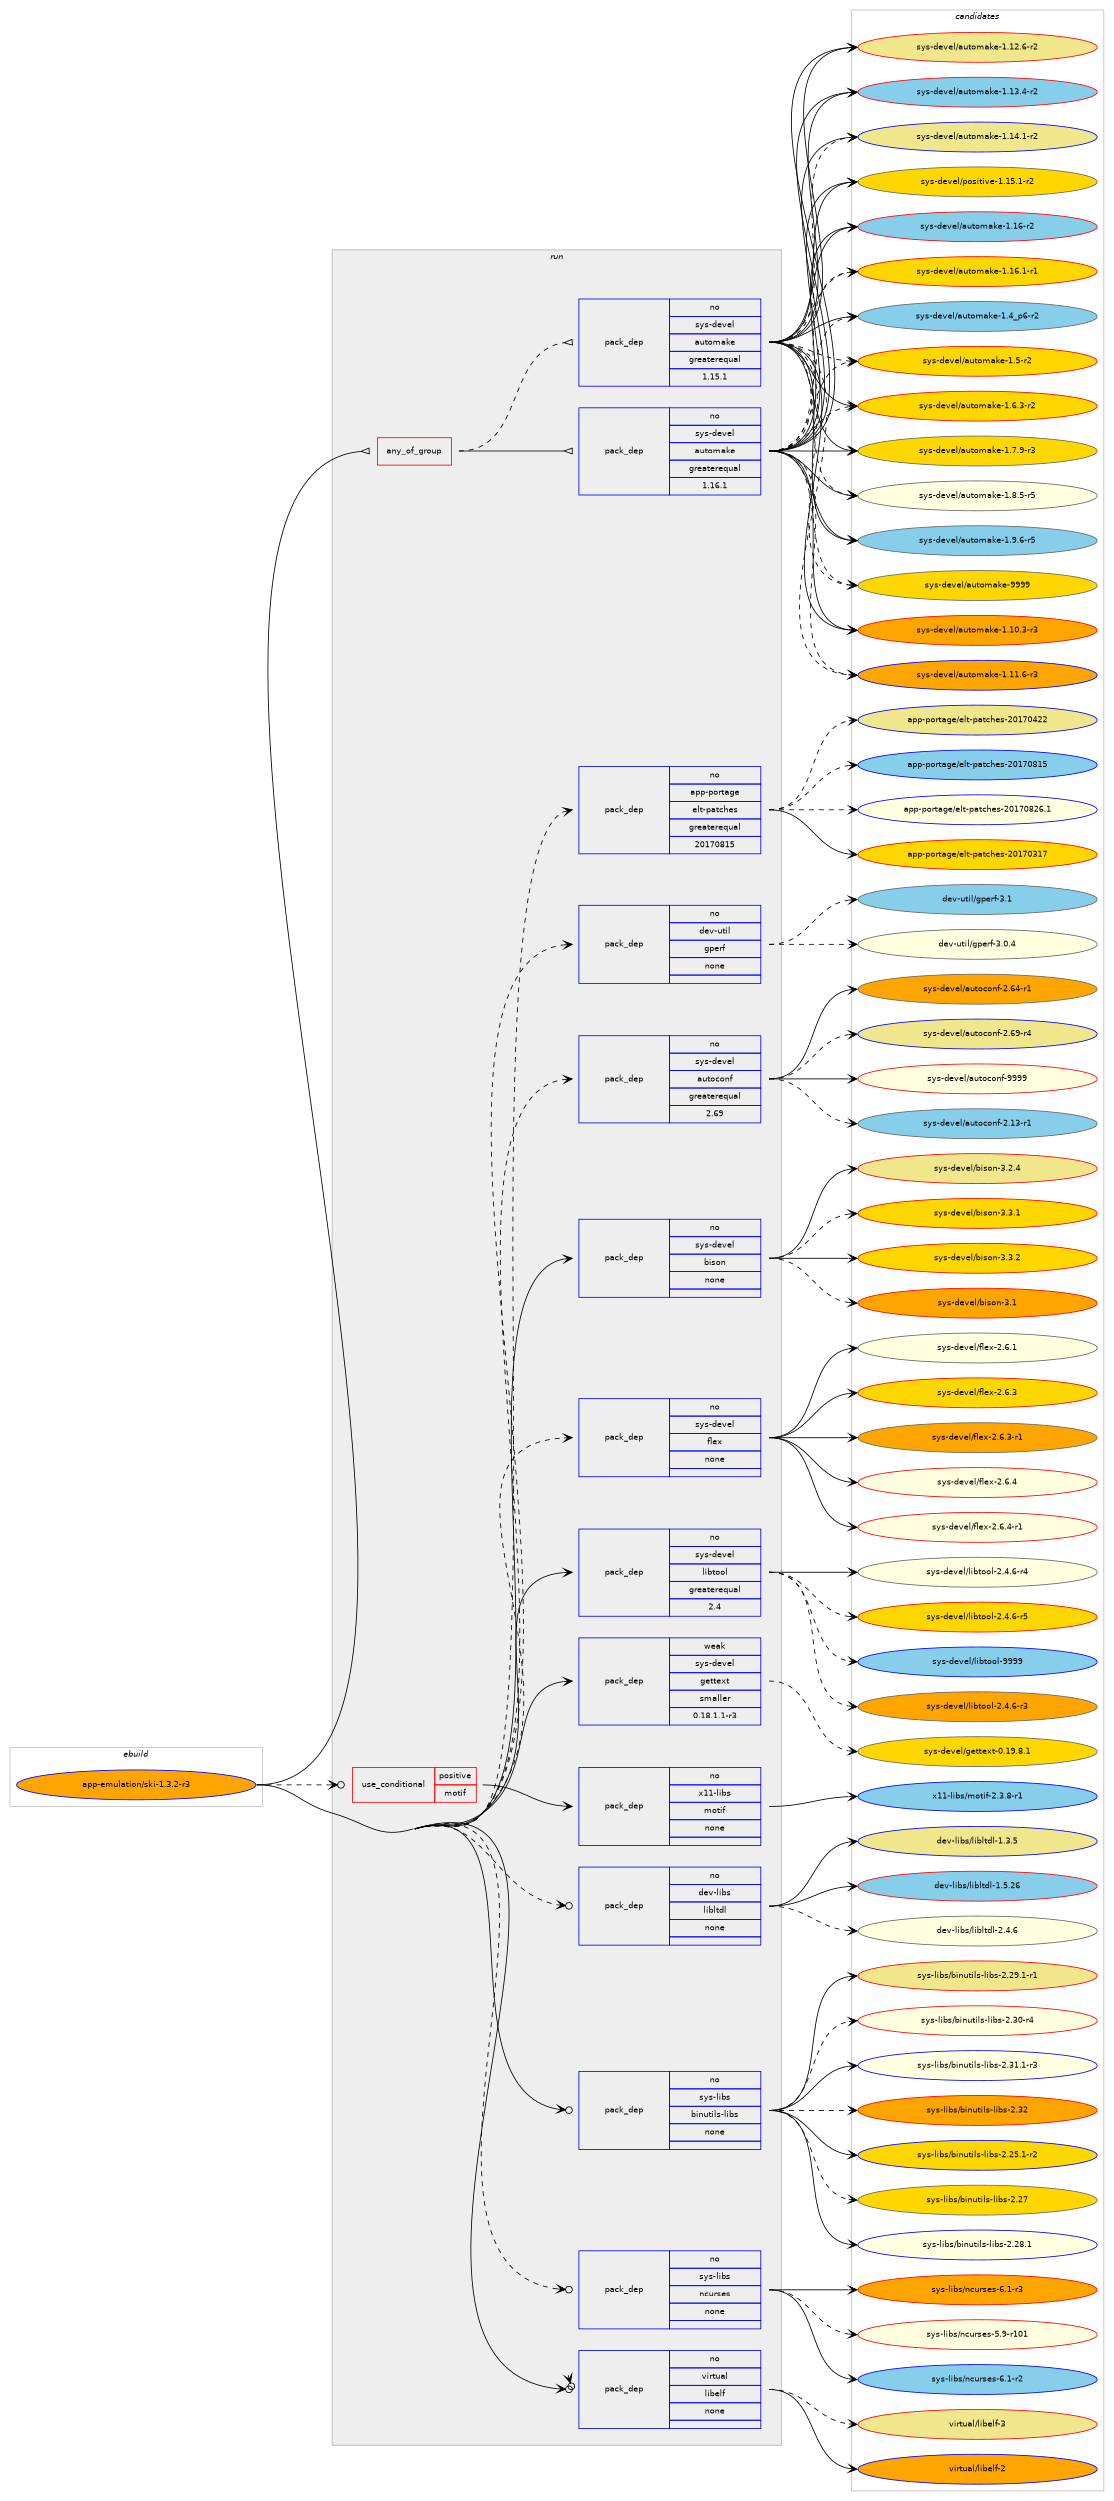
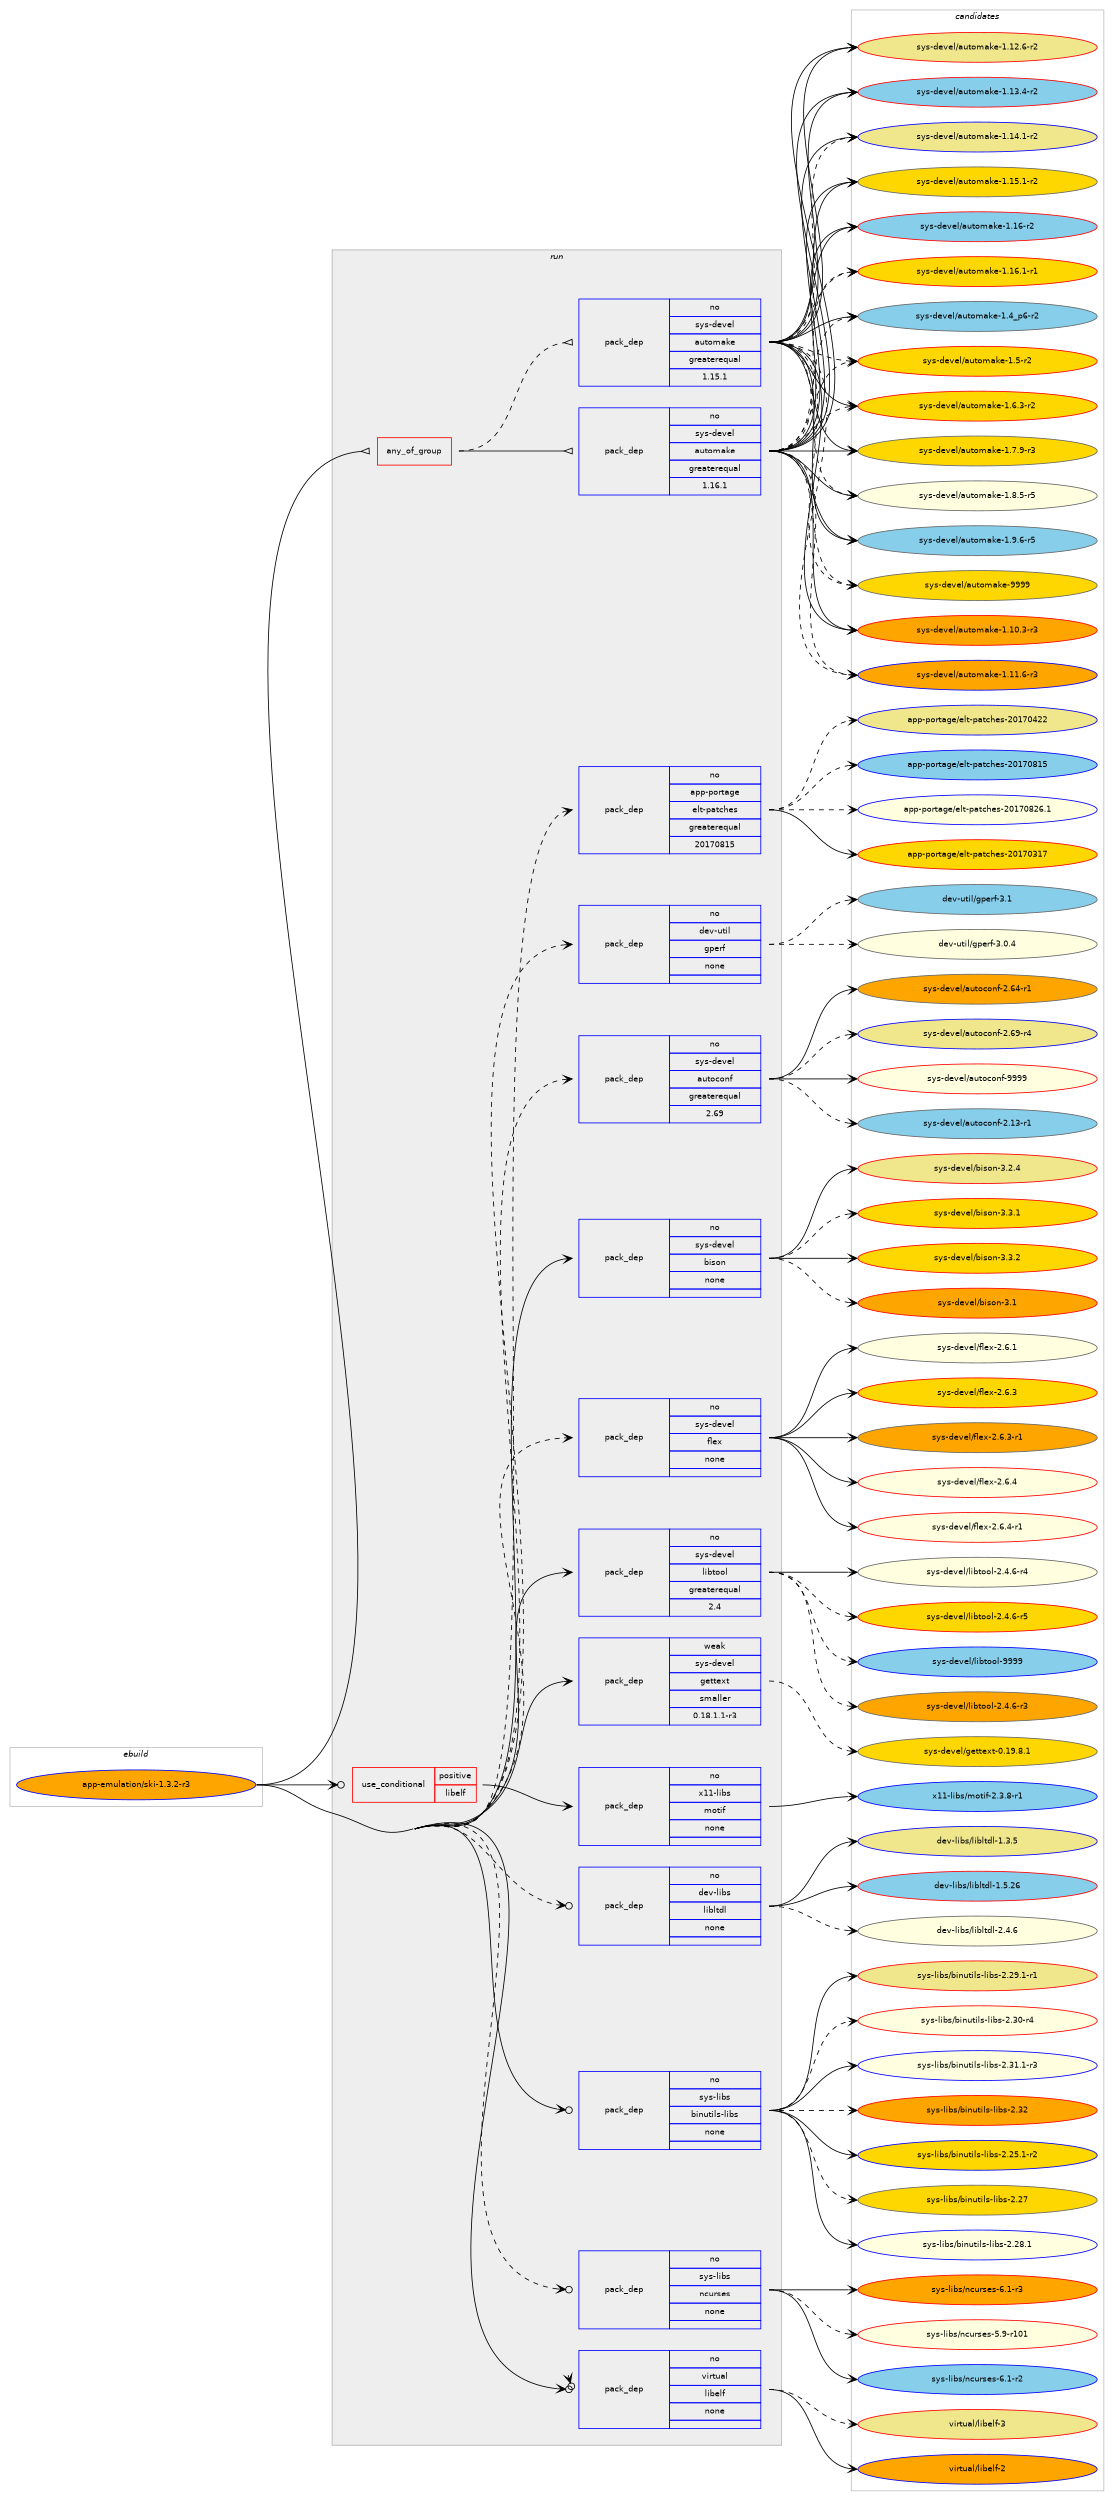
(978, 182) -> (978, 182)
(293, 1785) -> (293, 1785)
(456, 1793) -> (456, 1793)
